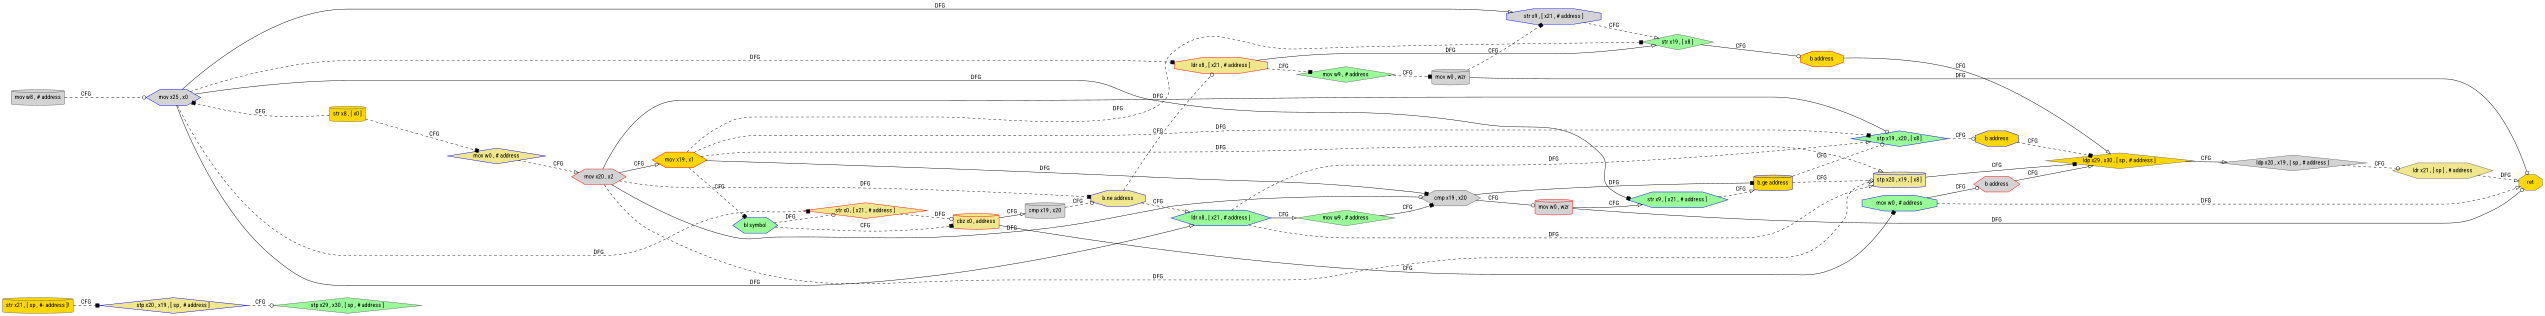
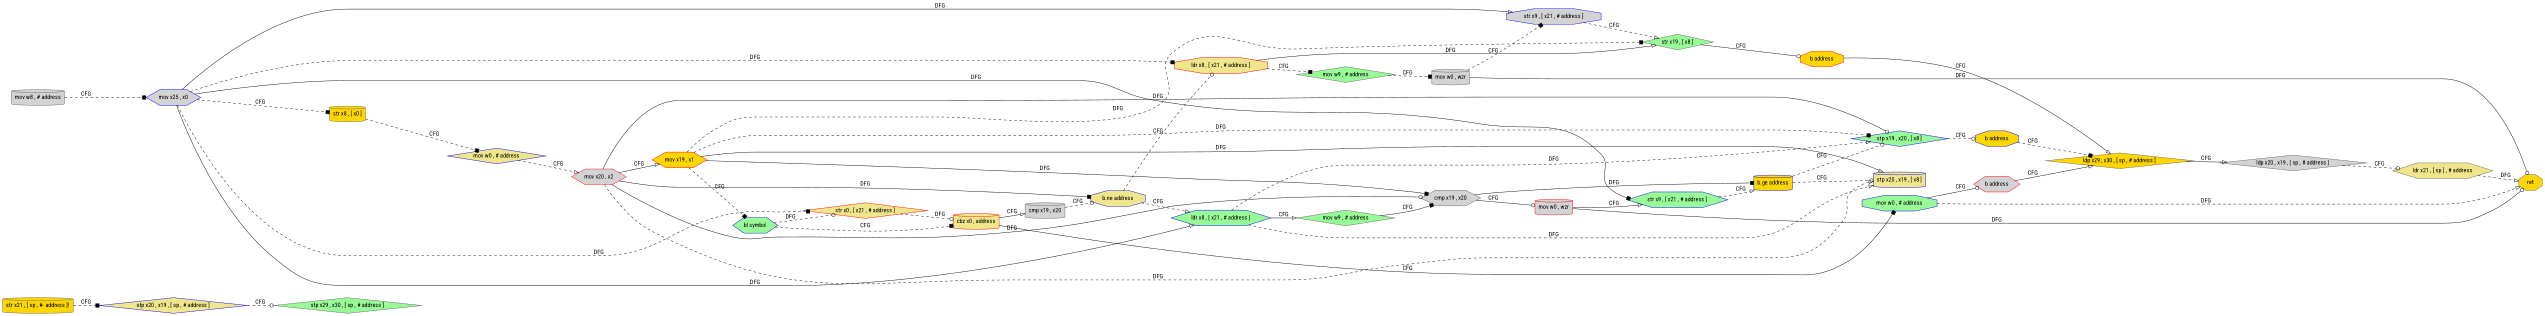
(103, 98) -> (103, 98)
(262, 115) -> (261, 106)
(1292, 150) -> (1292, 150)
(1999, 170) -> none
(853, 188) -> (853, 188)
